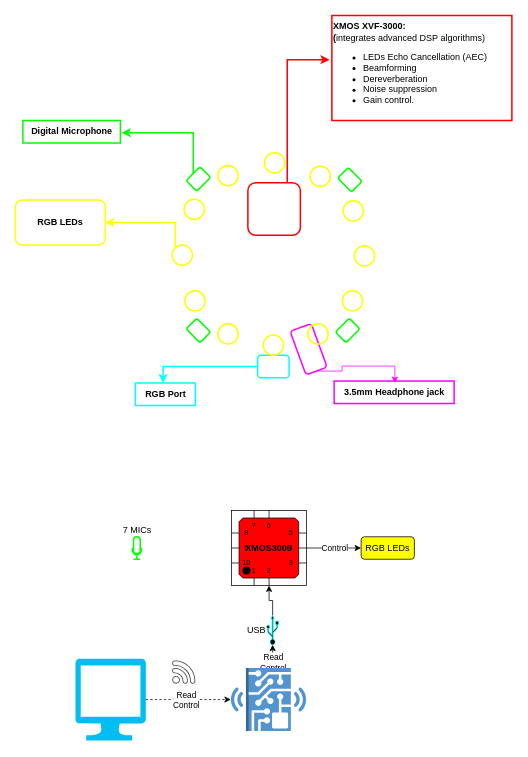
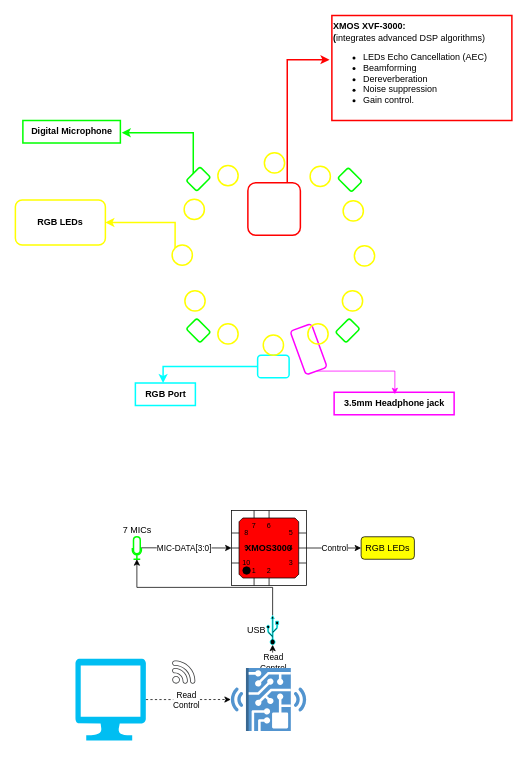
(394, 392) -> (394, 403)
none -> (177, 548)
(269, 598) -> (211, 587)
